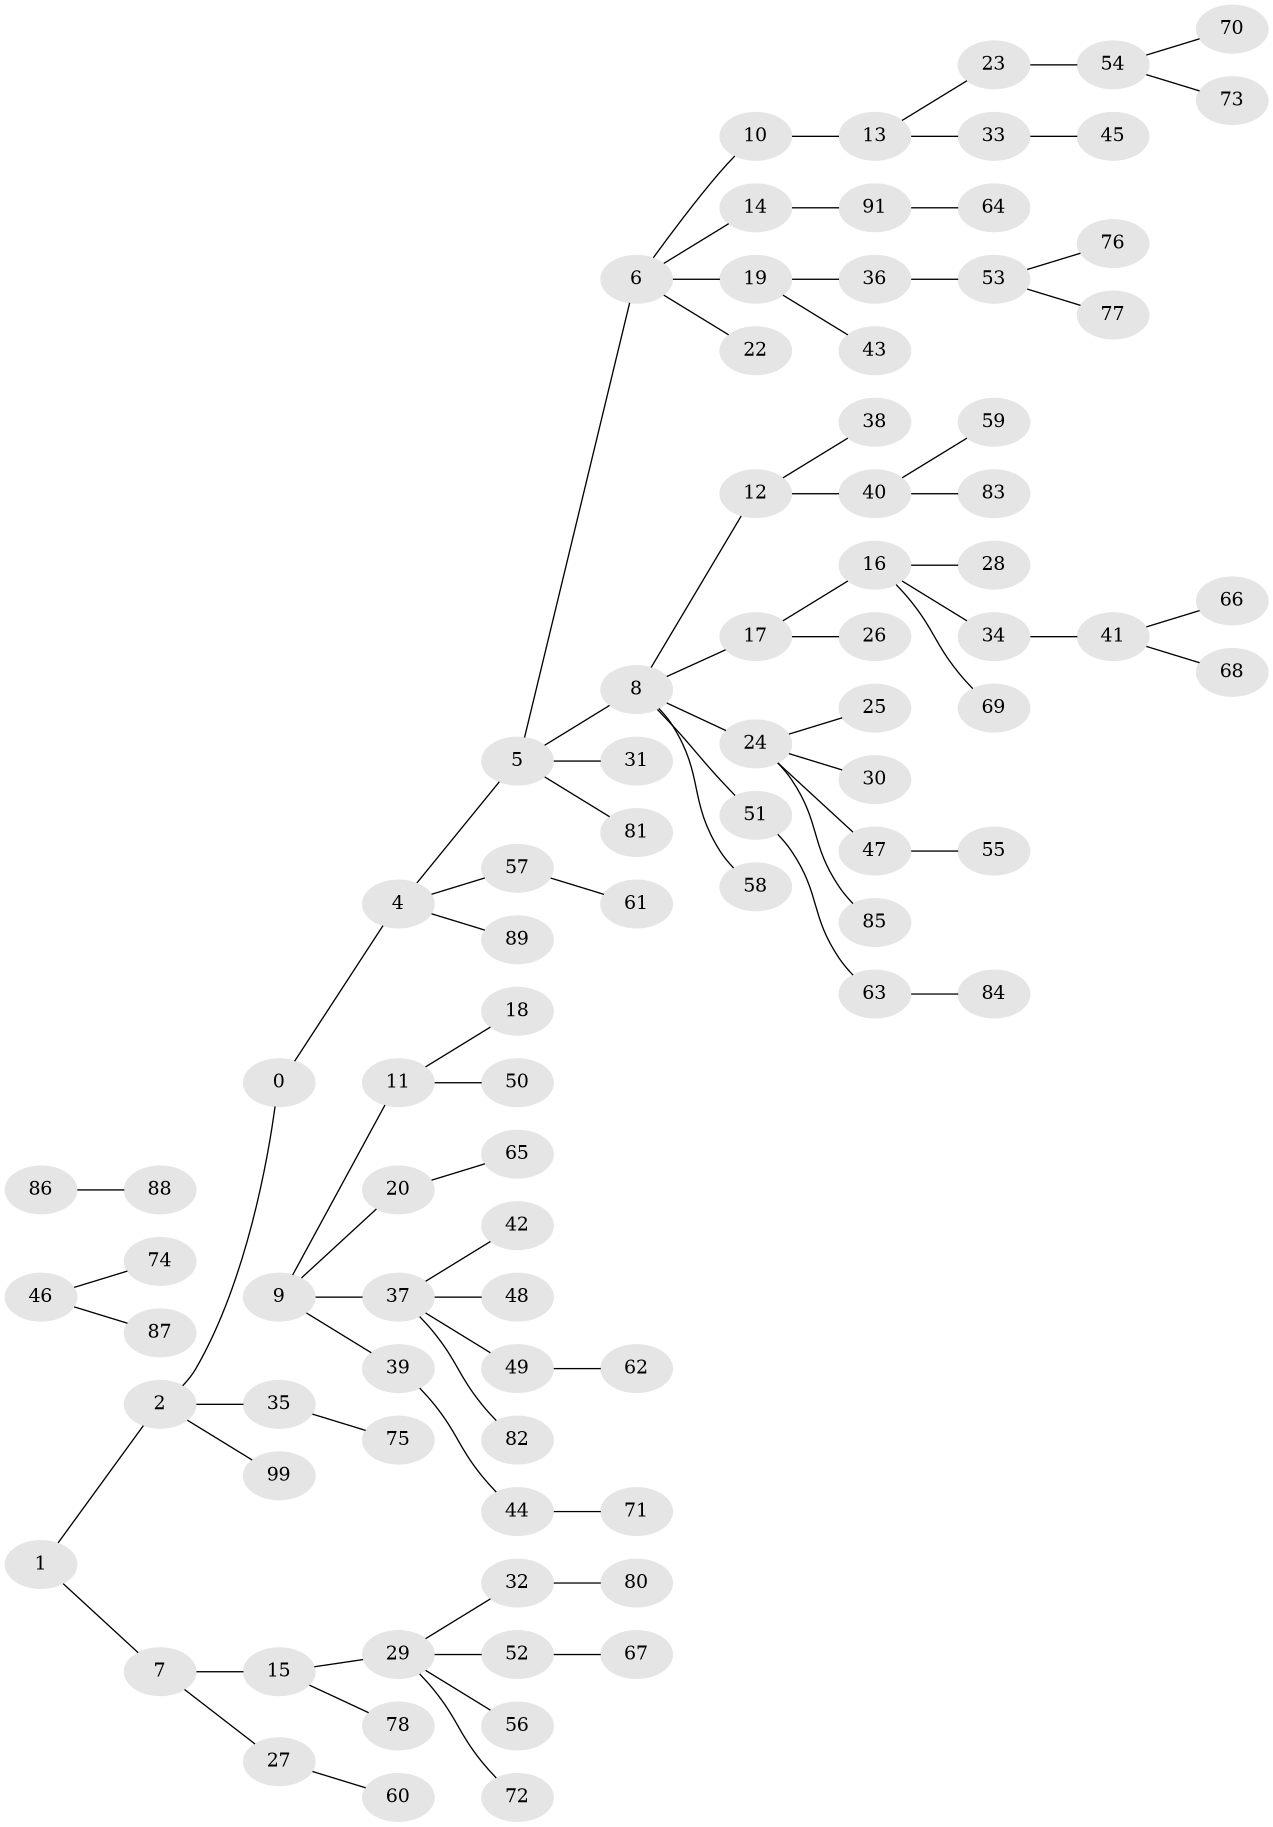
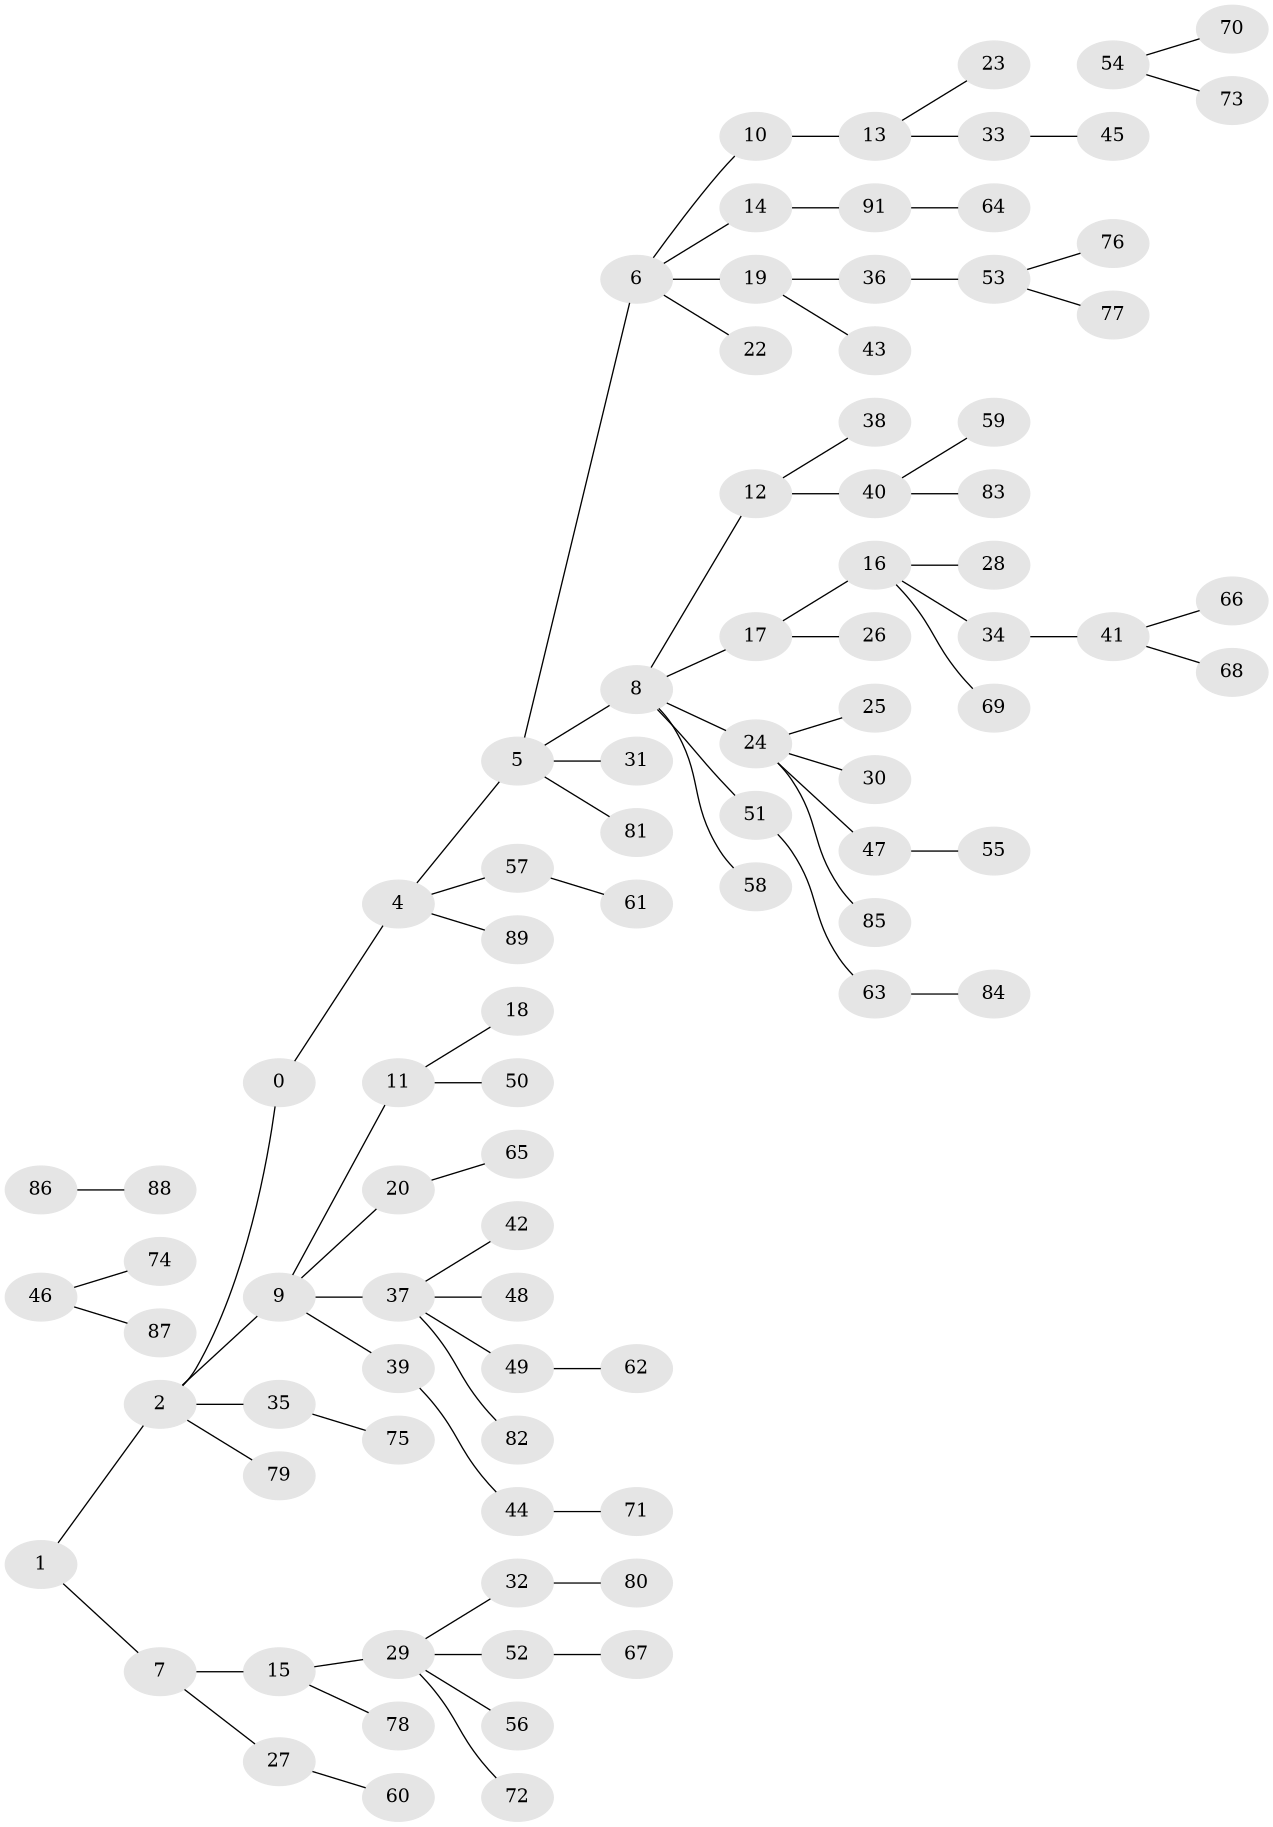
(1054, 65) -> none
none -> (220, 1351)
(279, 1476) -> (279, 1476)
